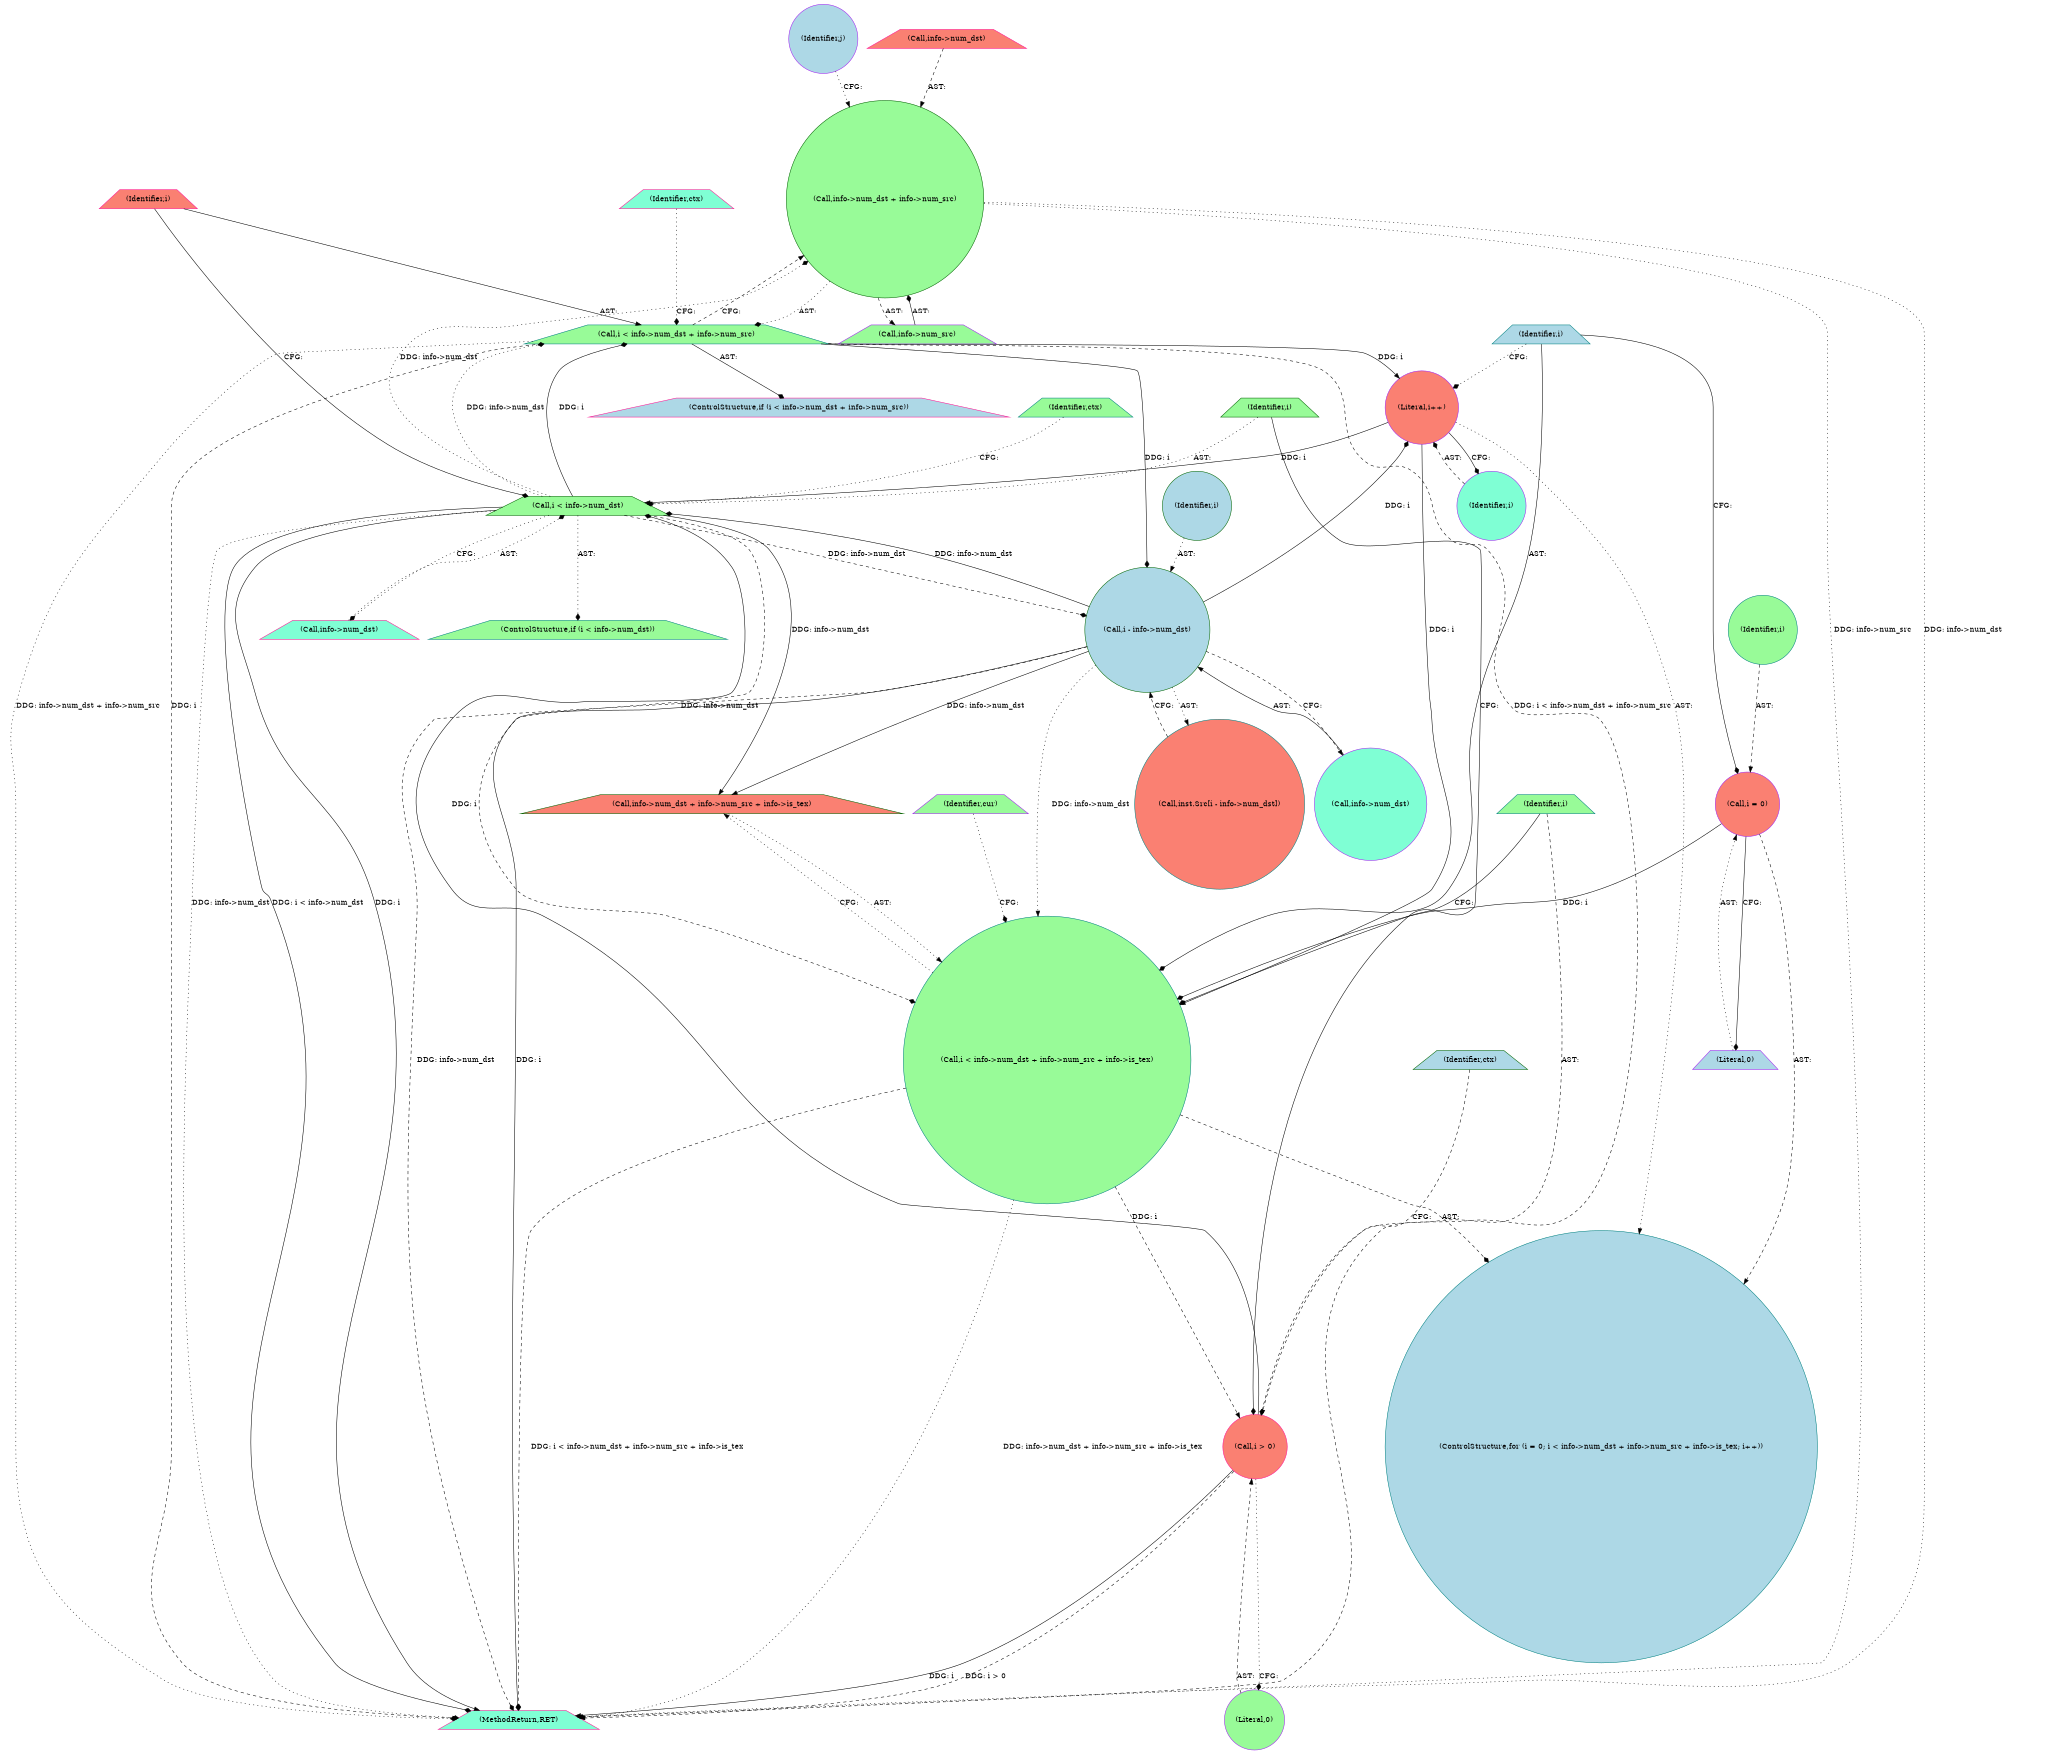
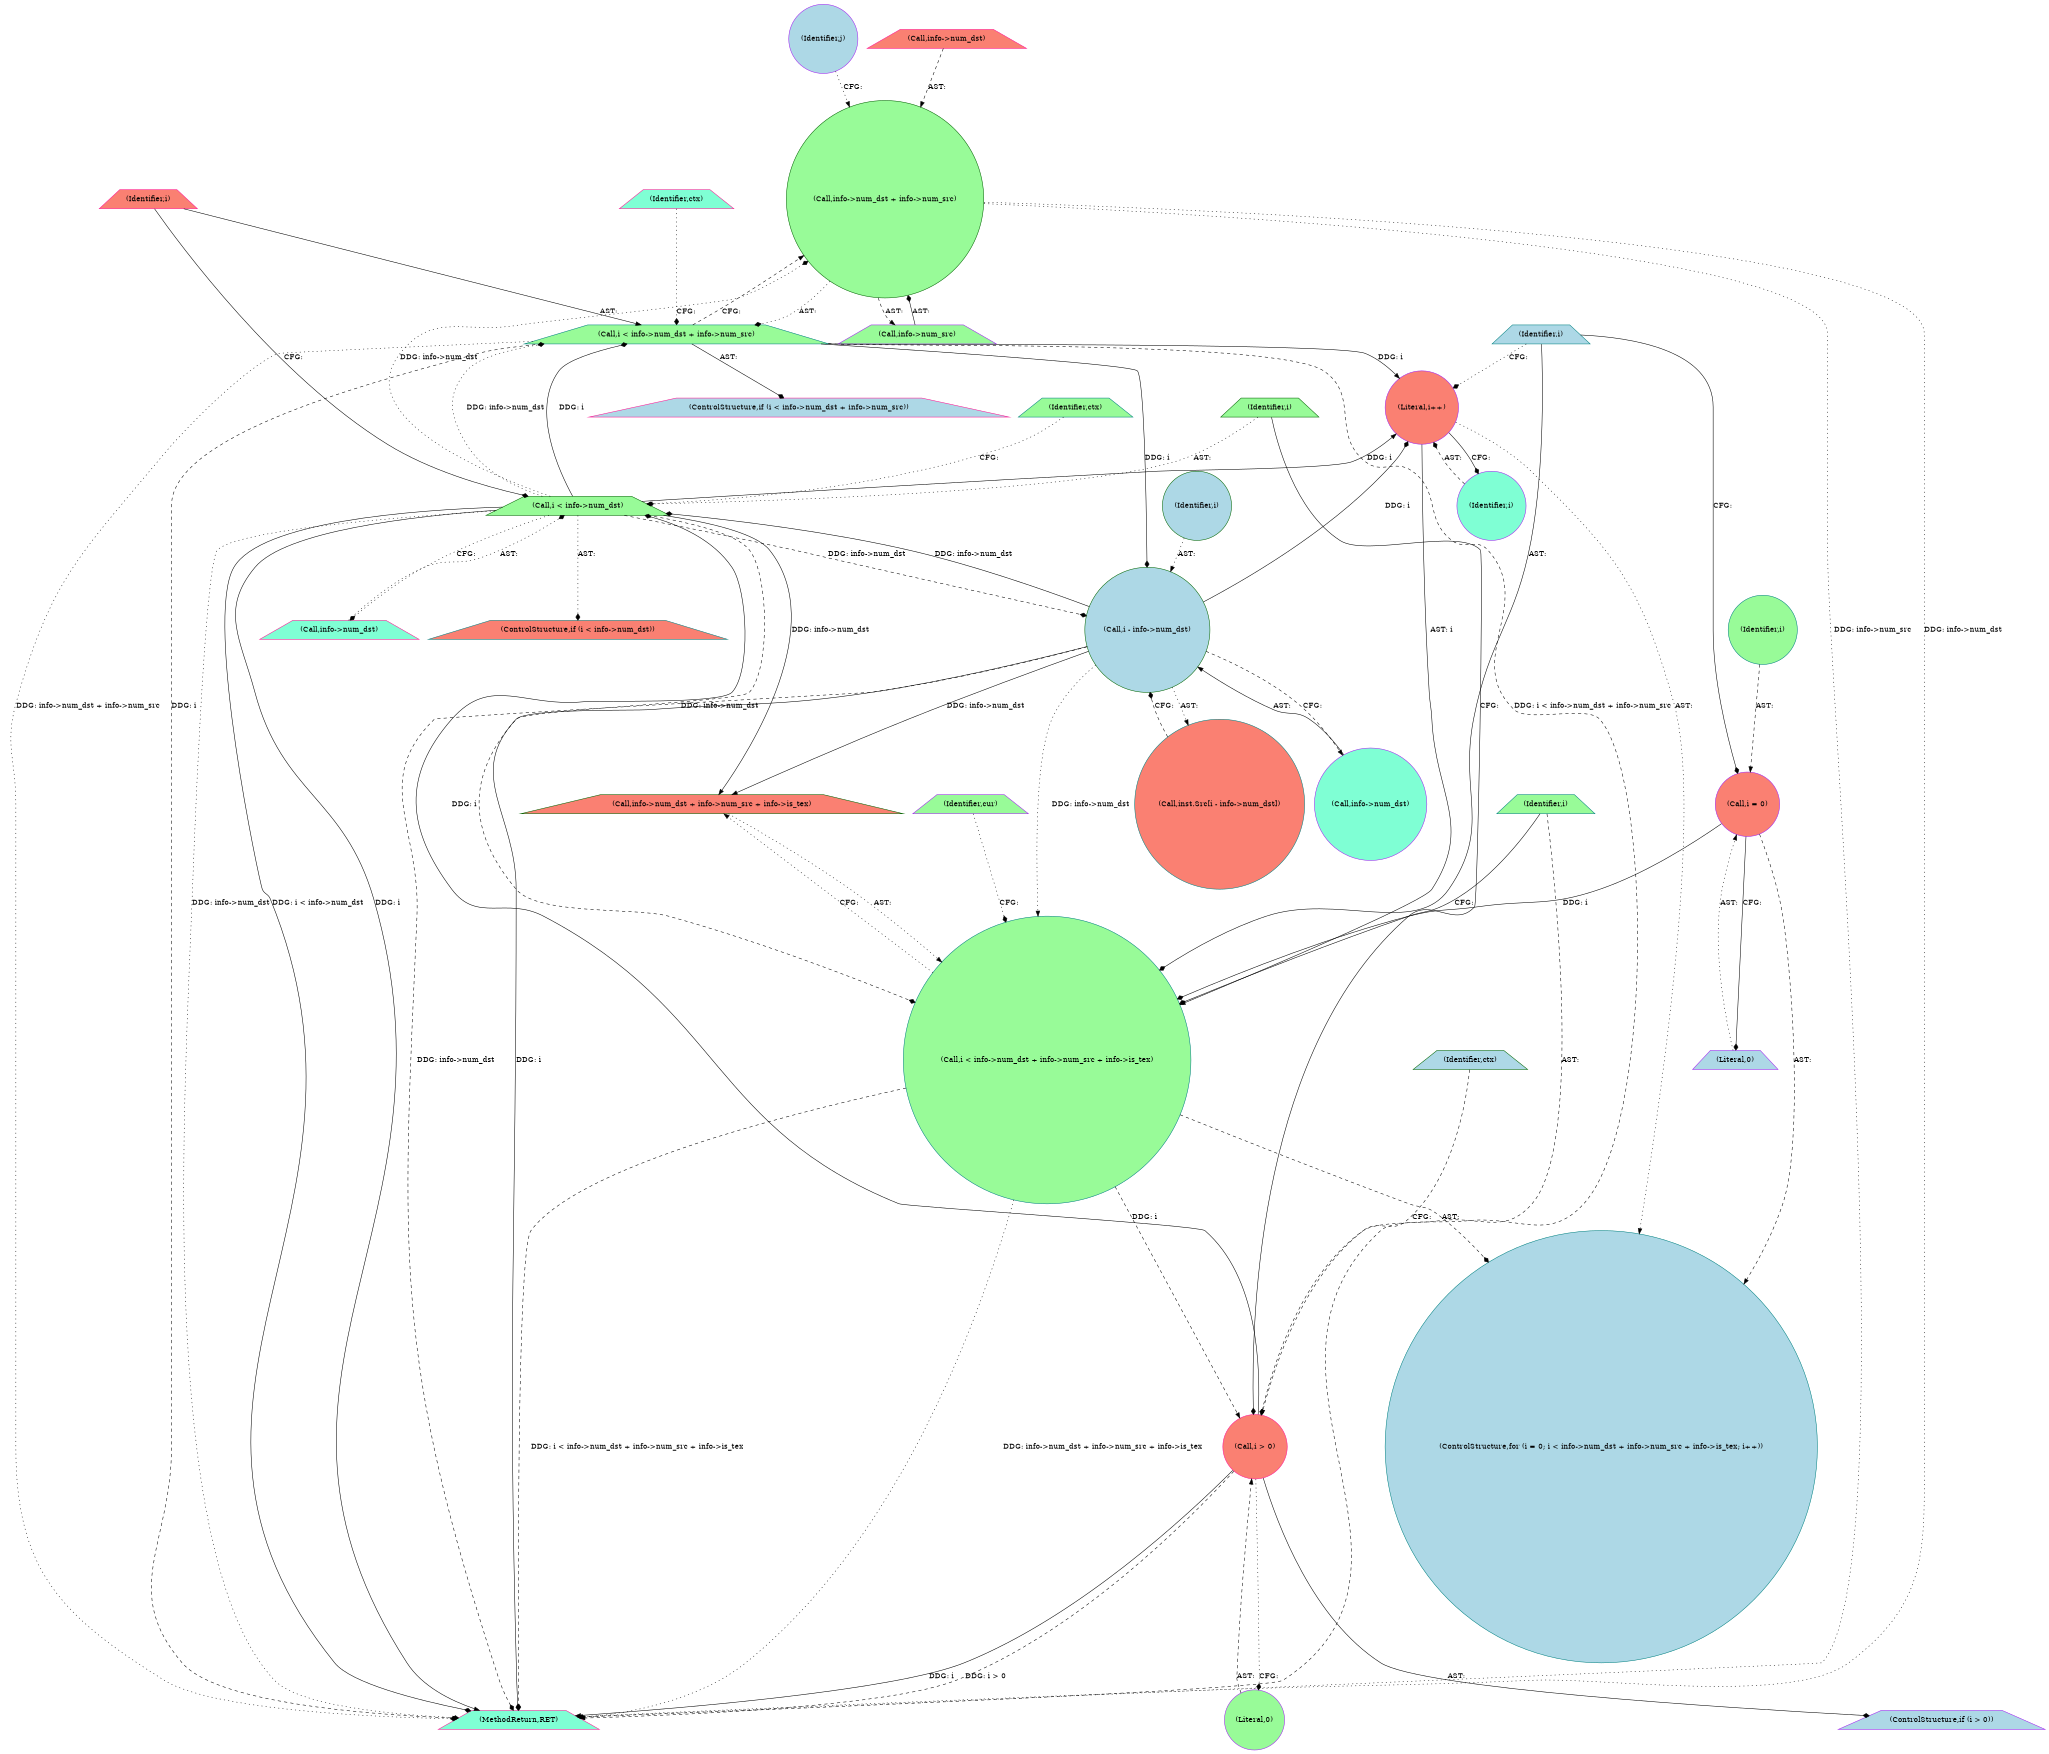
(1022, 480) -> (1020, 479)
(578, 630) -> (578, 630)
(1442, 630) -> (1442, 630)
(1158, 718) -> (1158, 718)
none -> (1942, 1720)
